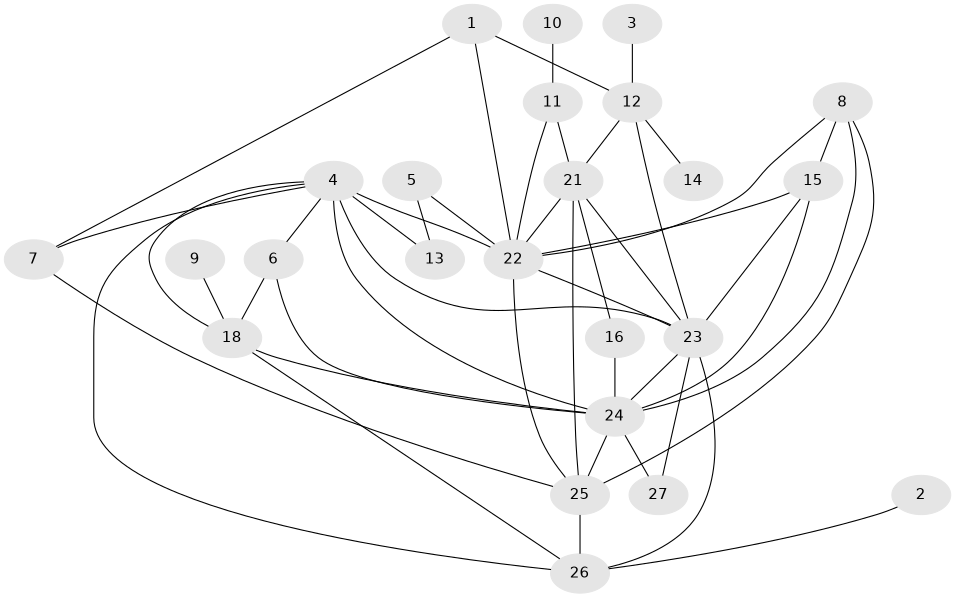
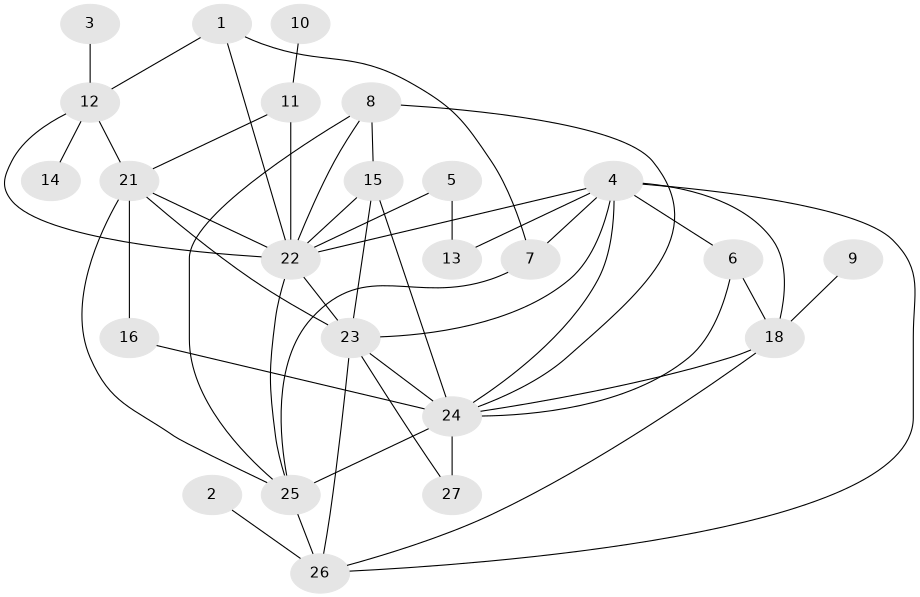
(660, 221) -> (76, 231)
